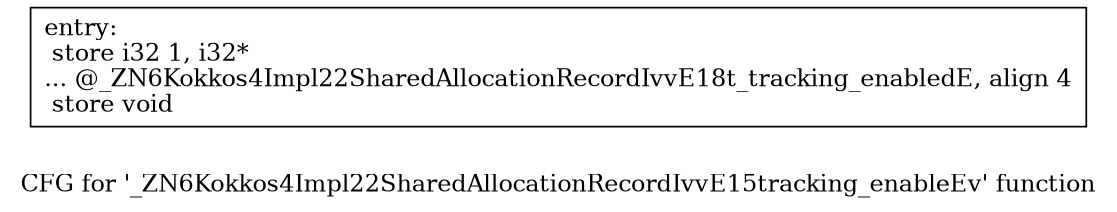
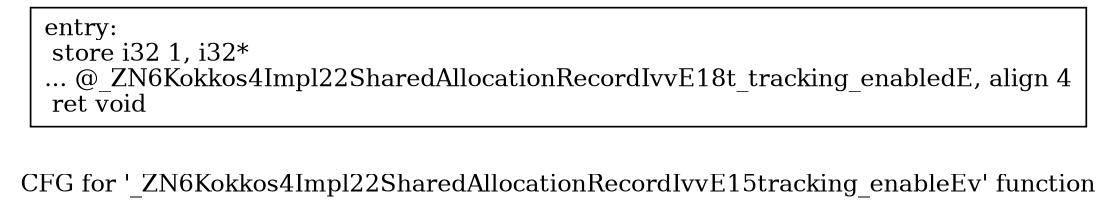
(109, 105) -> (96, 105)
